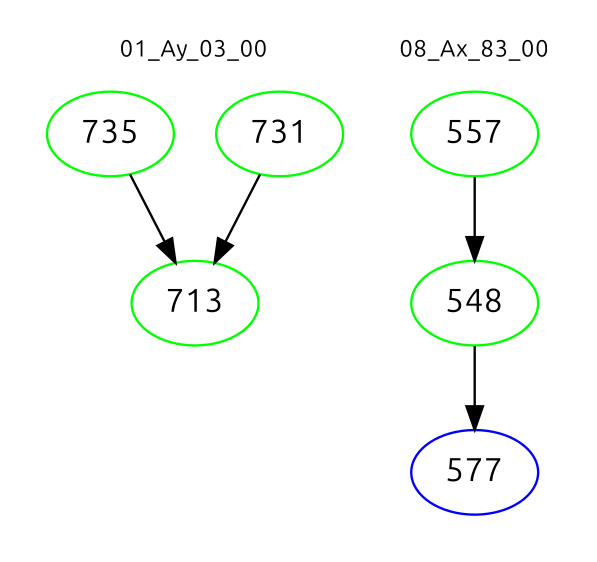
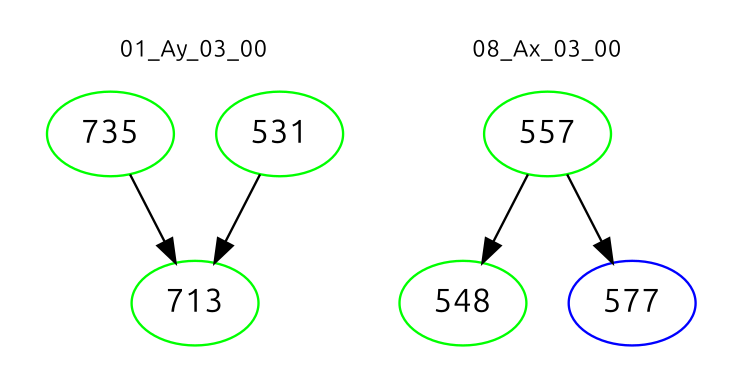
(475, 51) -> (548, 51)
(280, 134) -> (280, 134)
(475, 376) -> (584, 208)
